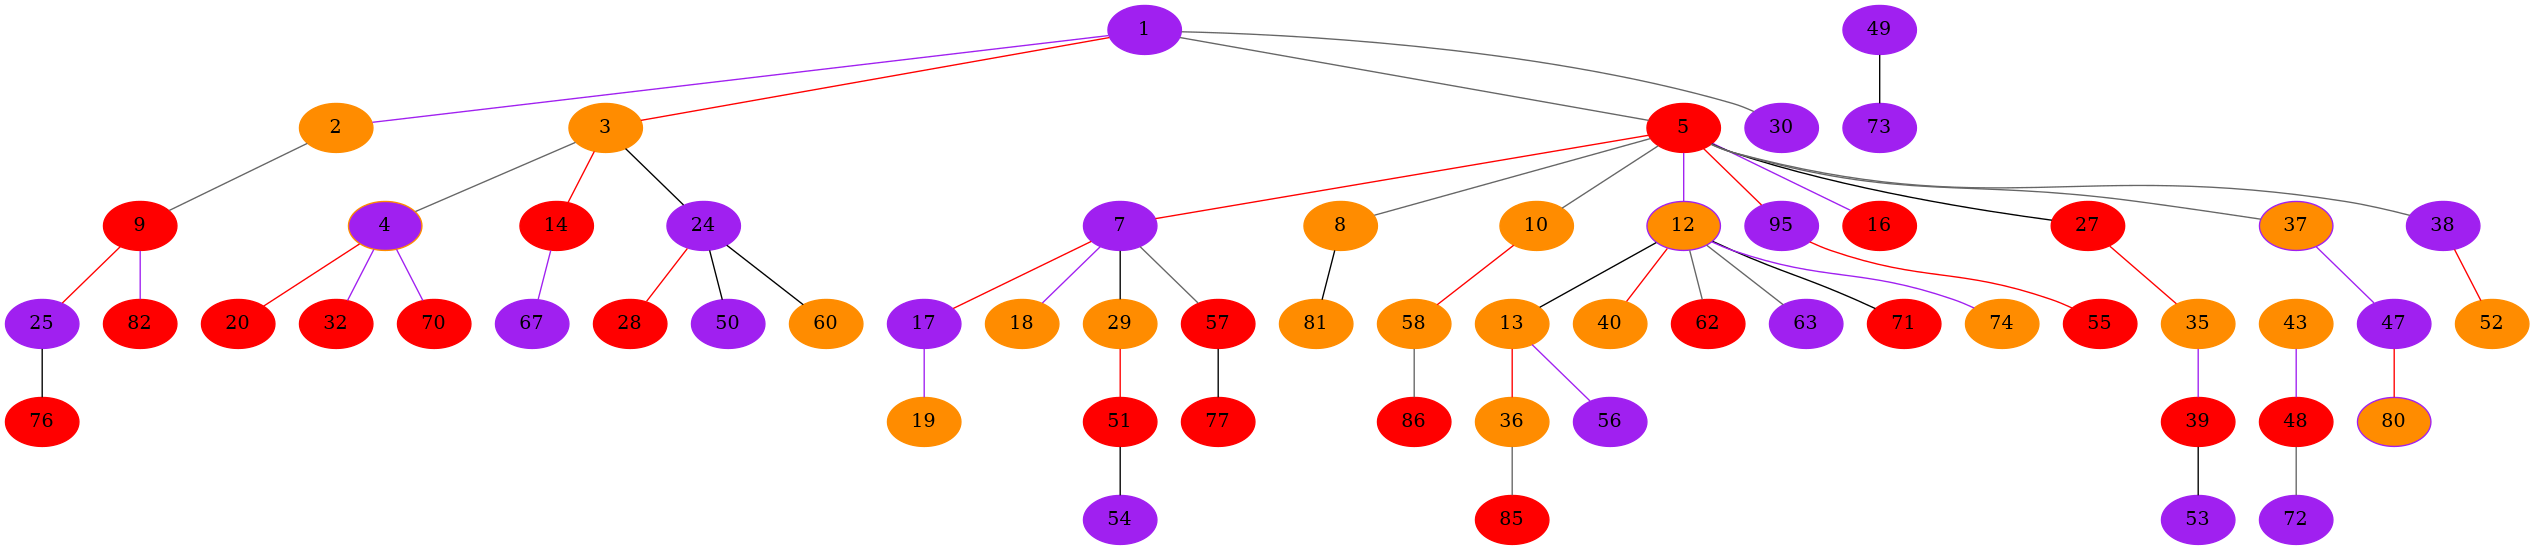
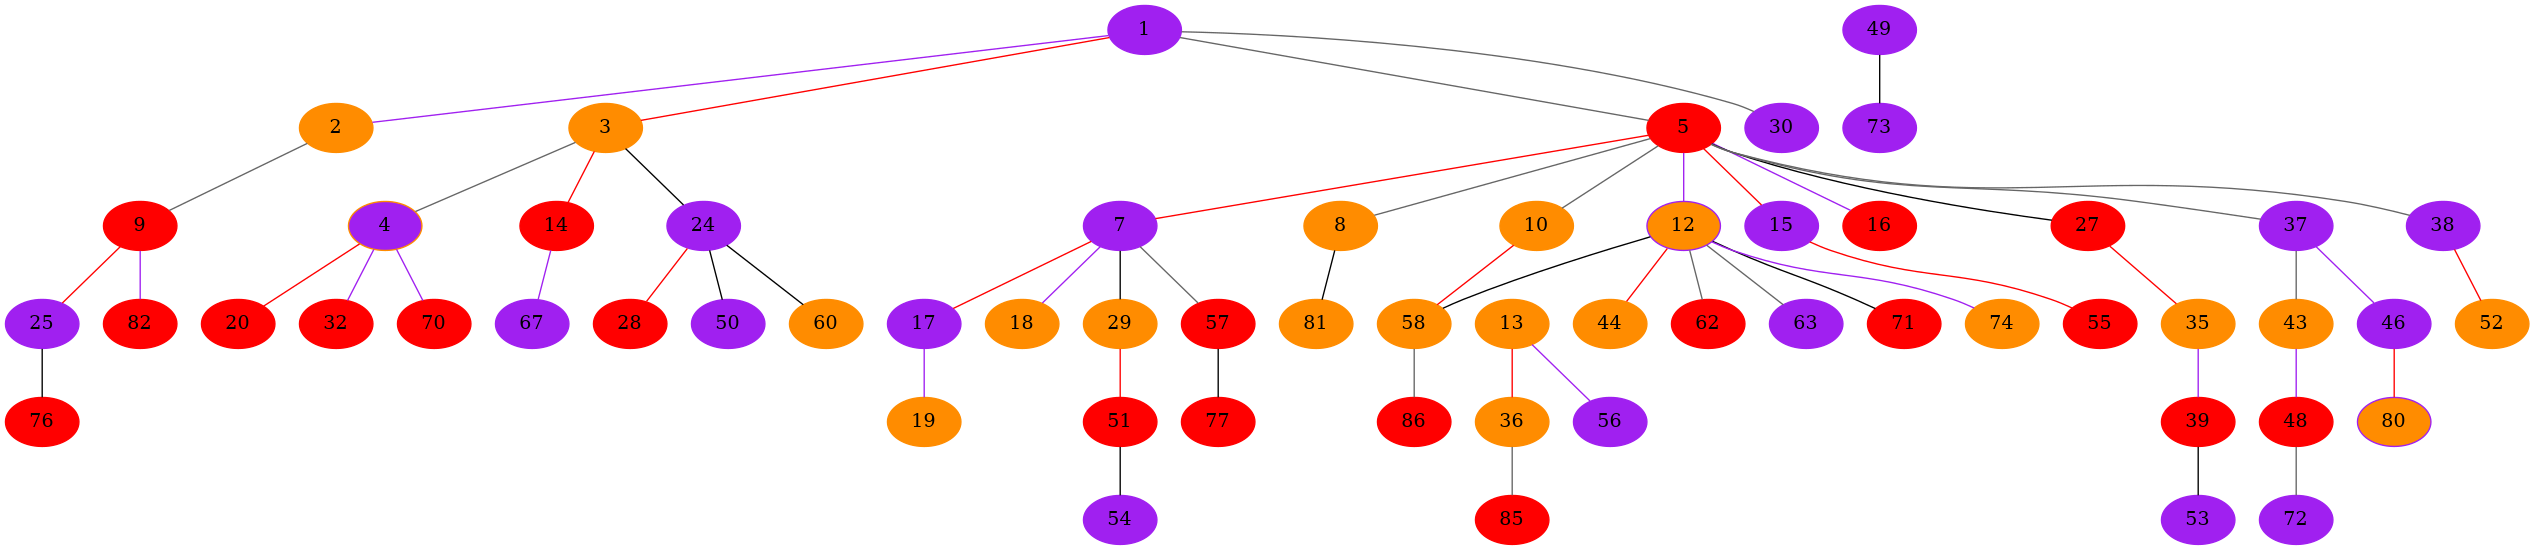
(1782, 226) -> (1782, 226)
(2296, 226) -> (2296, 226)
(1598, 275) -> (1546, 270)
none -> (2296, 275)
(1610, 324) -> (1610, 324)
(2394, 324) -> (2394, 324)
